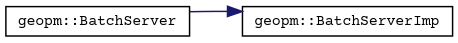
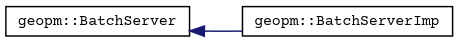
(209, 11) -> (223, 31)
